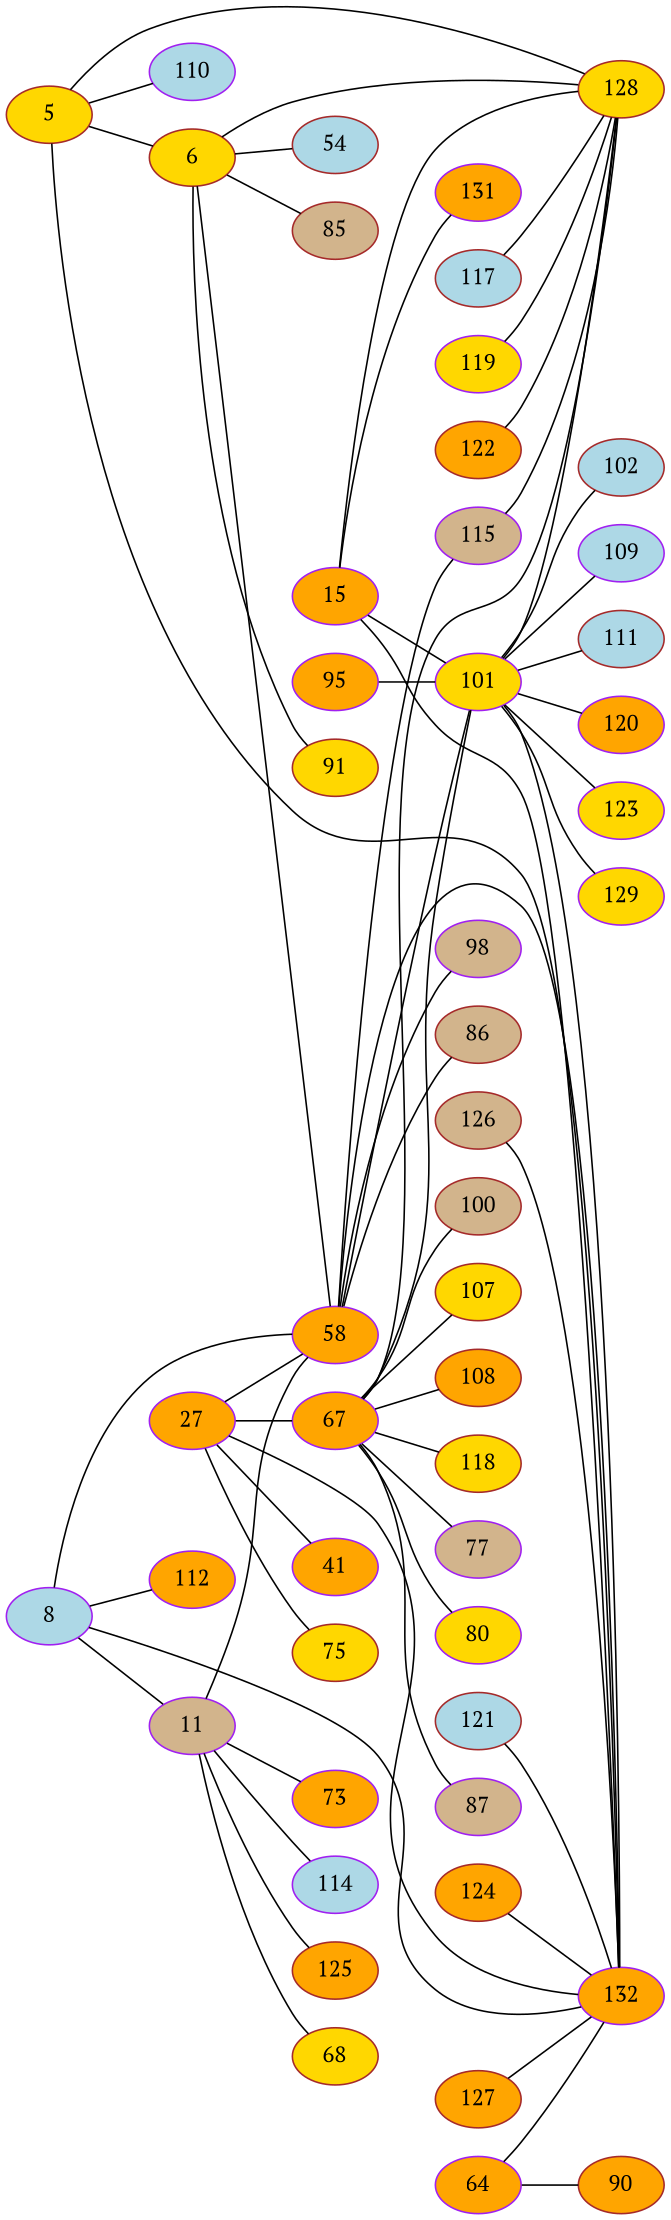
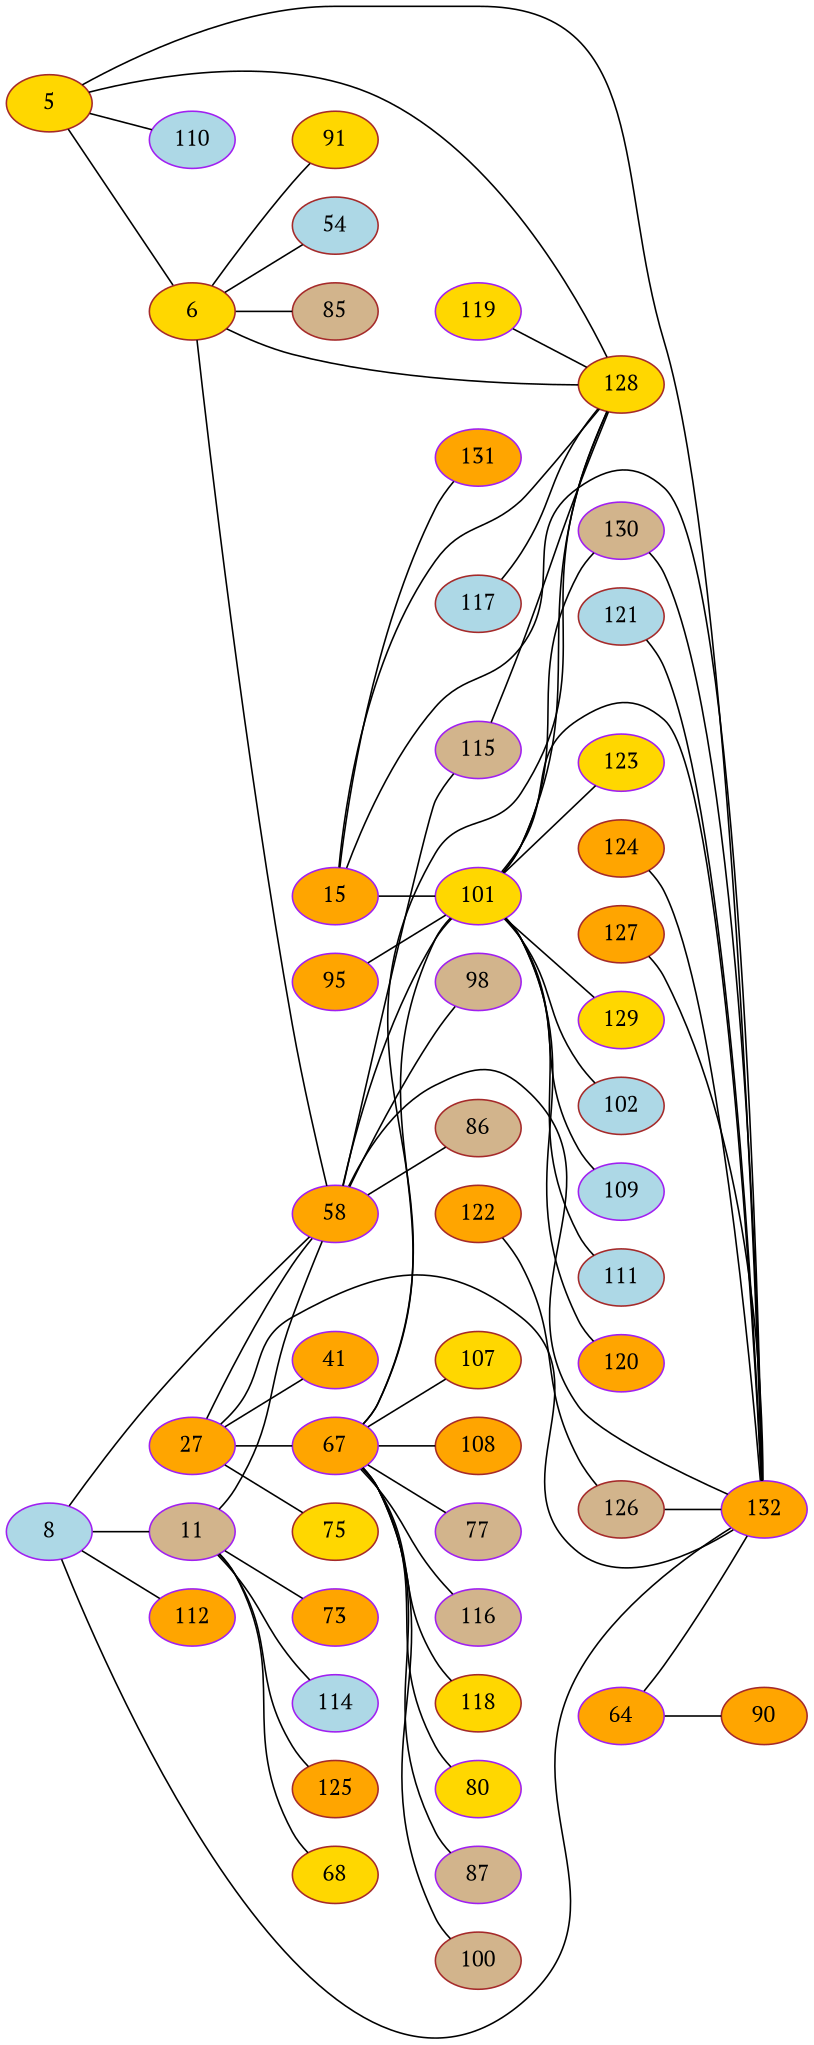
(576, 279) -> (539, 1309)
none -> (621, 531)
none -> (478, 1617)
